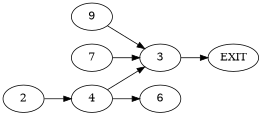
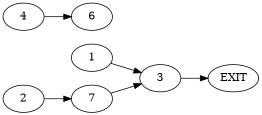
(92, 17) -> (92, 58)
(123, 80) -> none
(54, 99) -> (54, 99)
